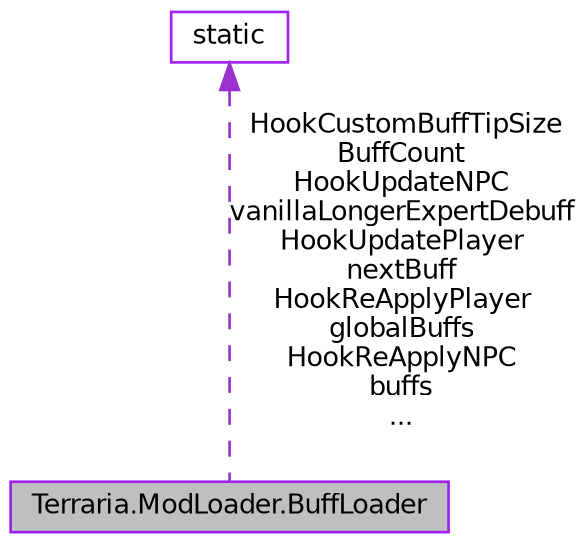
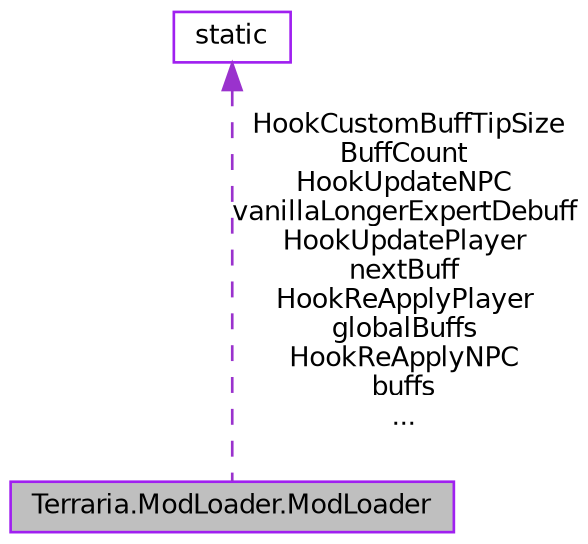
(230, 507) -> (232, 507)
